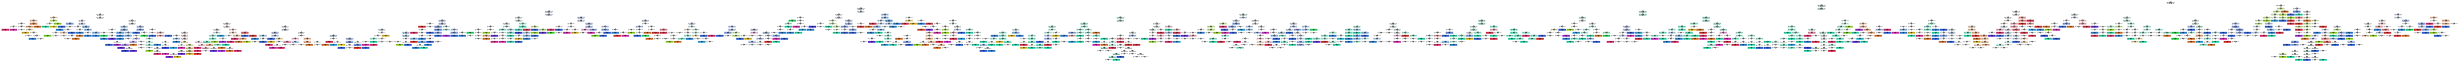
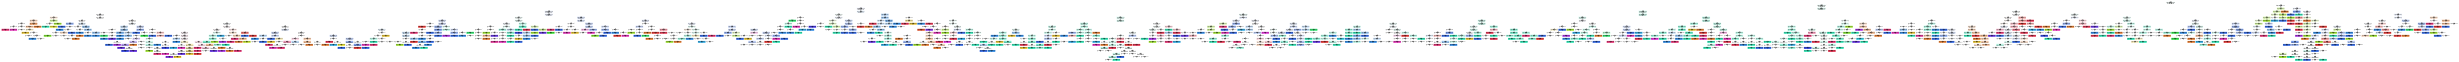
(1381, 33) -> none
